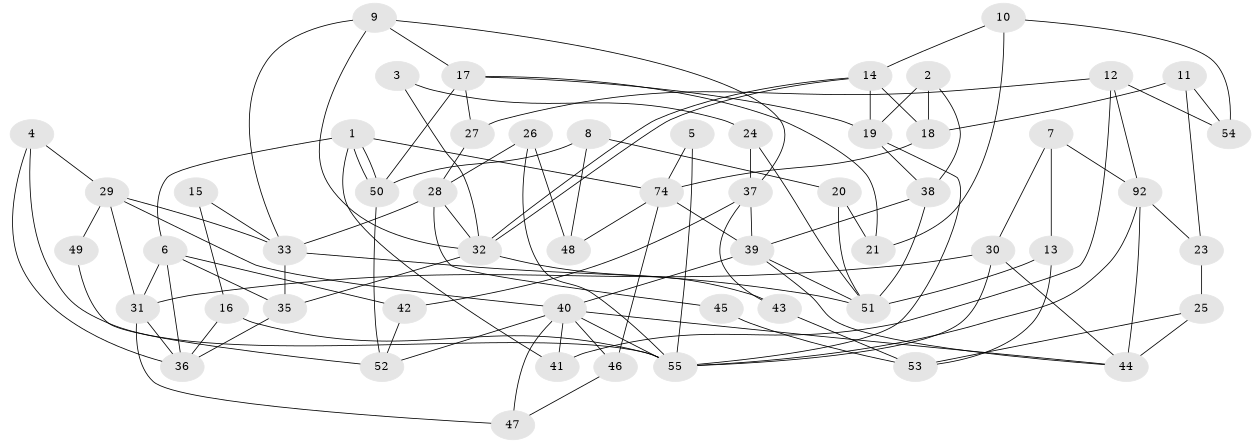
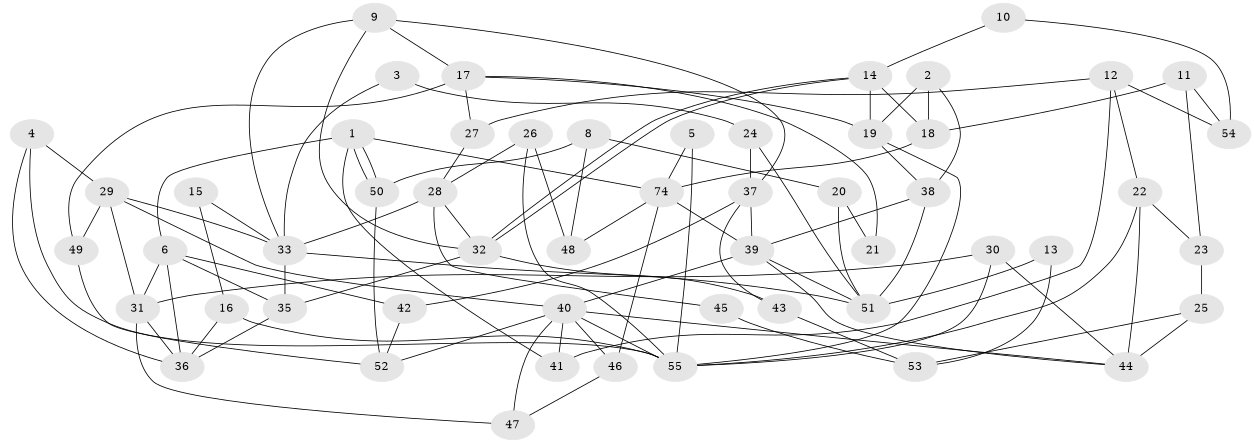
(420, 134) -> (221, 106)
(1051, 134) -> none
(441, 146) -> (310, 135)
(983, 160) -> none
(1140, 192) -> (1140, 192)
